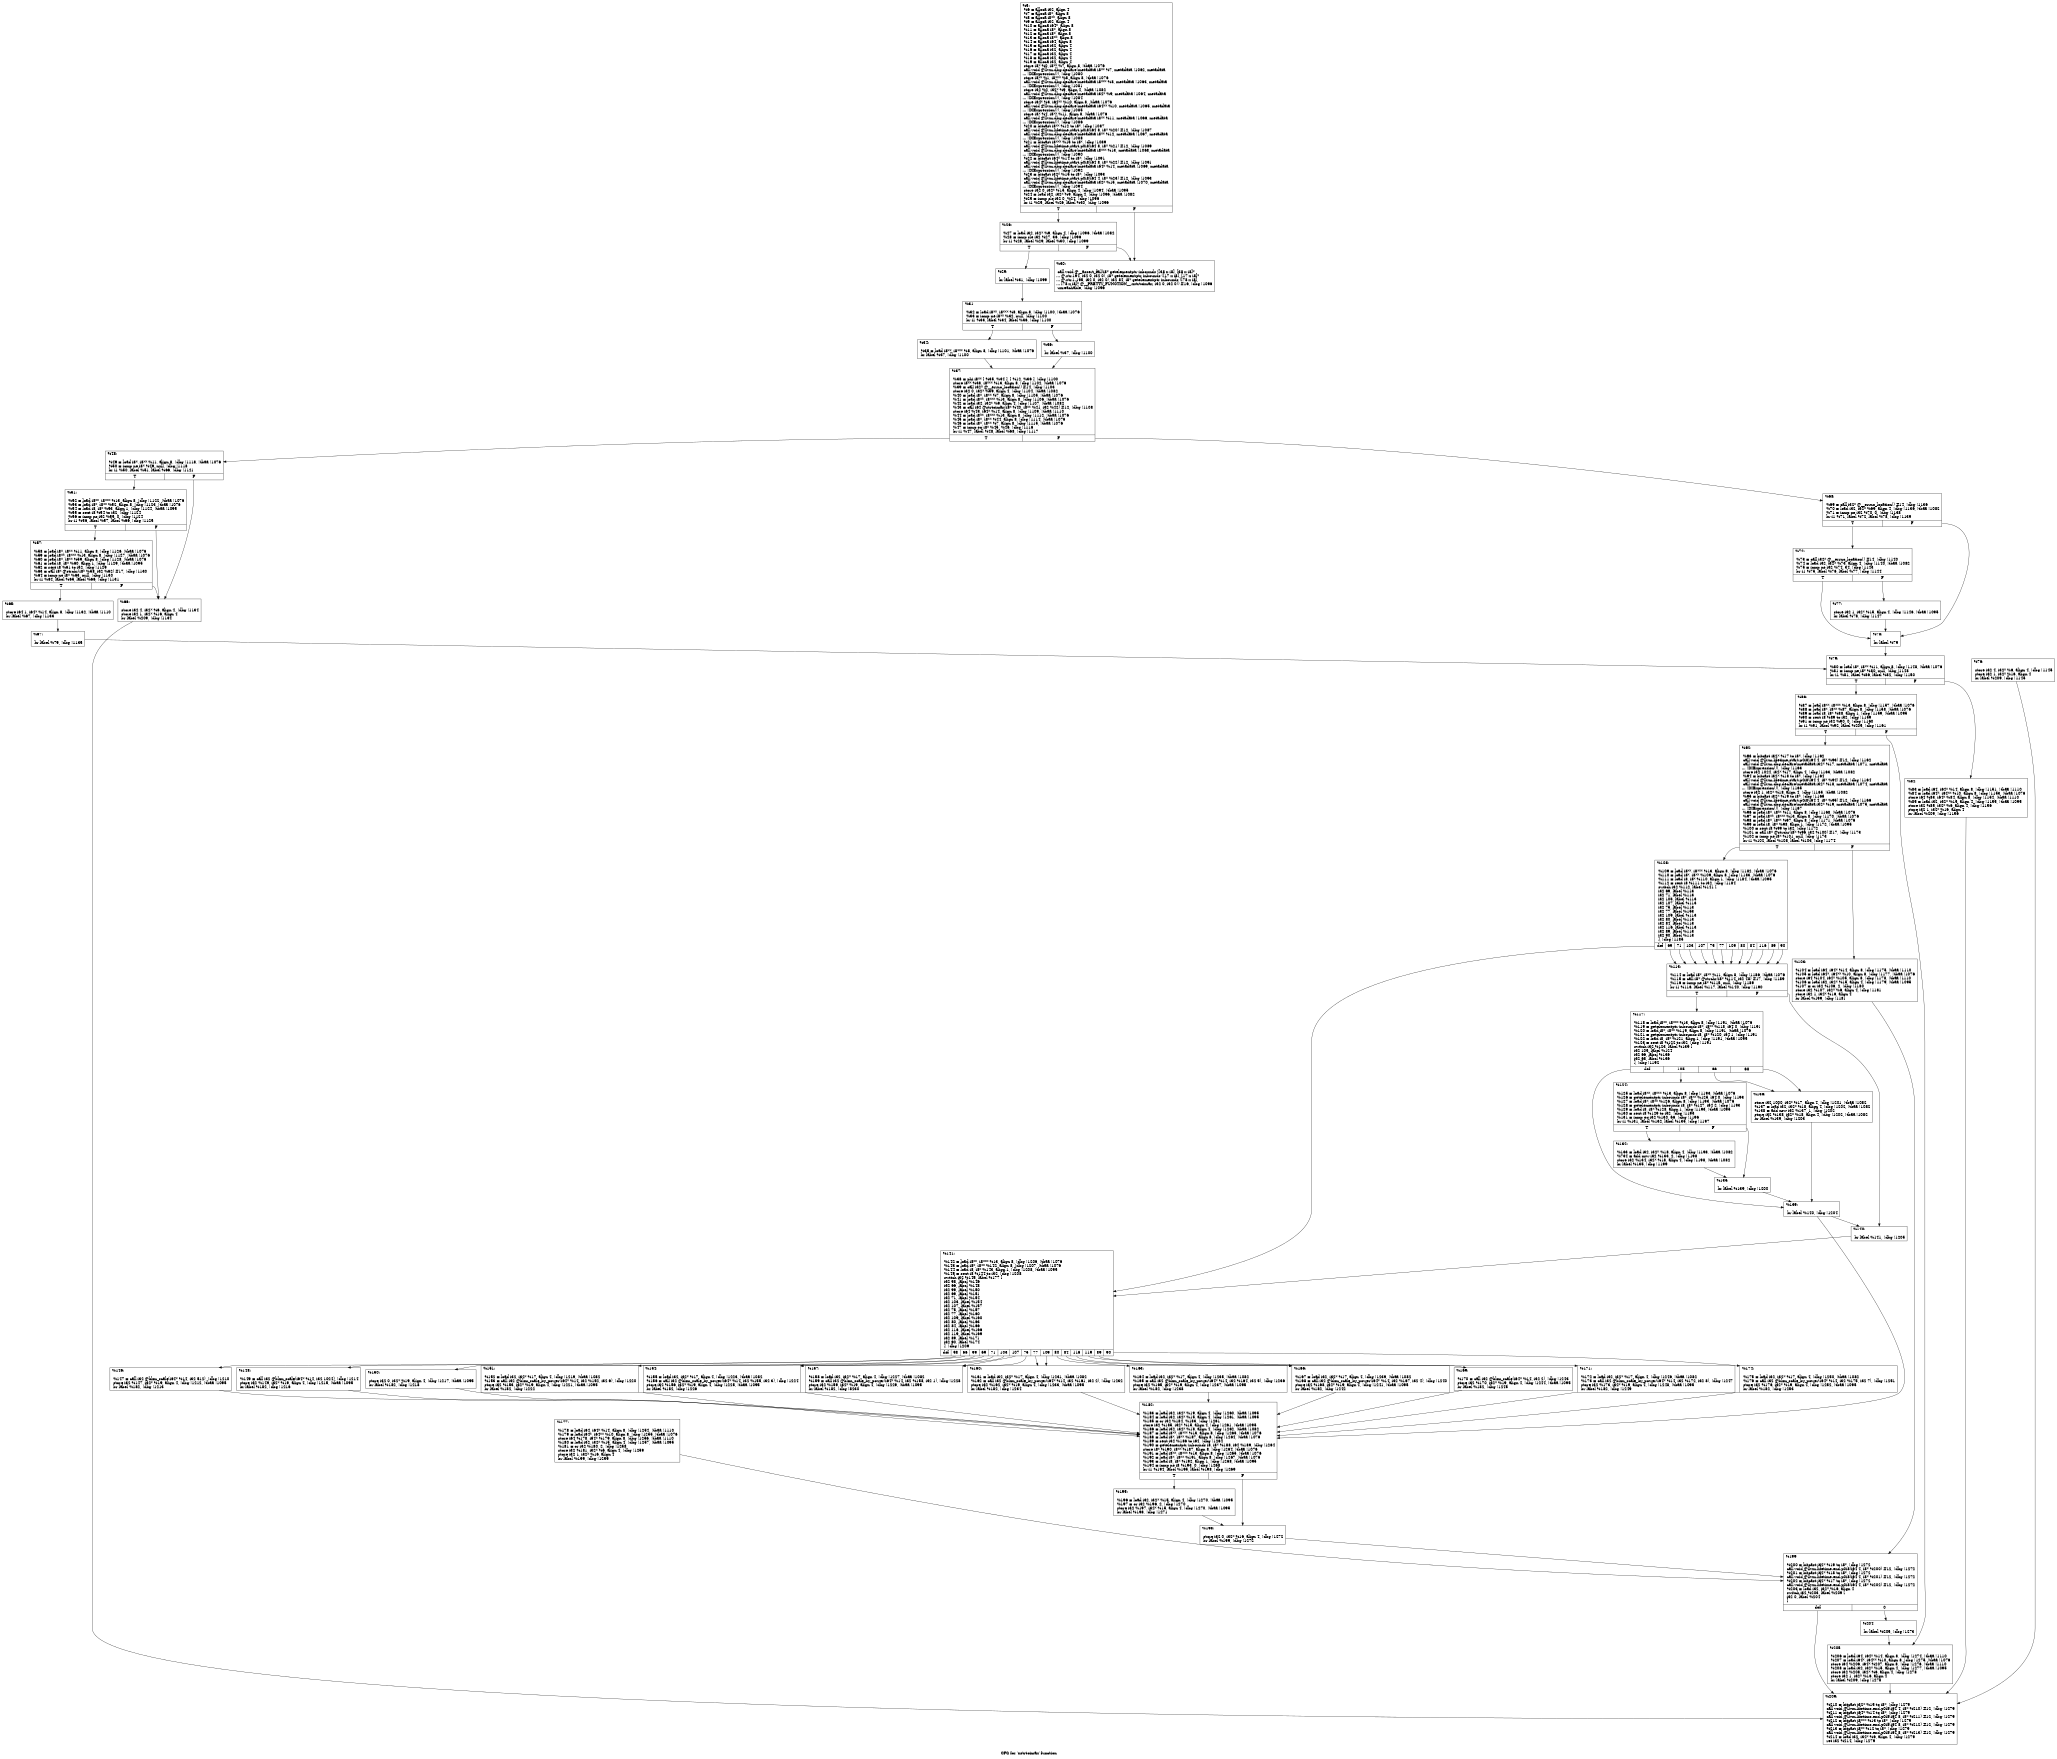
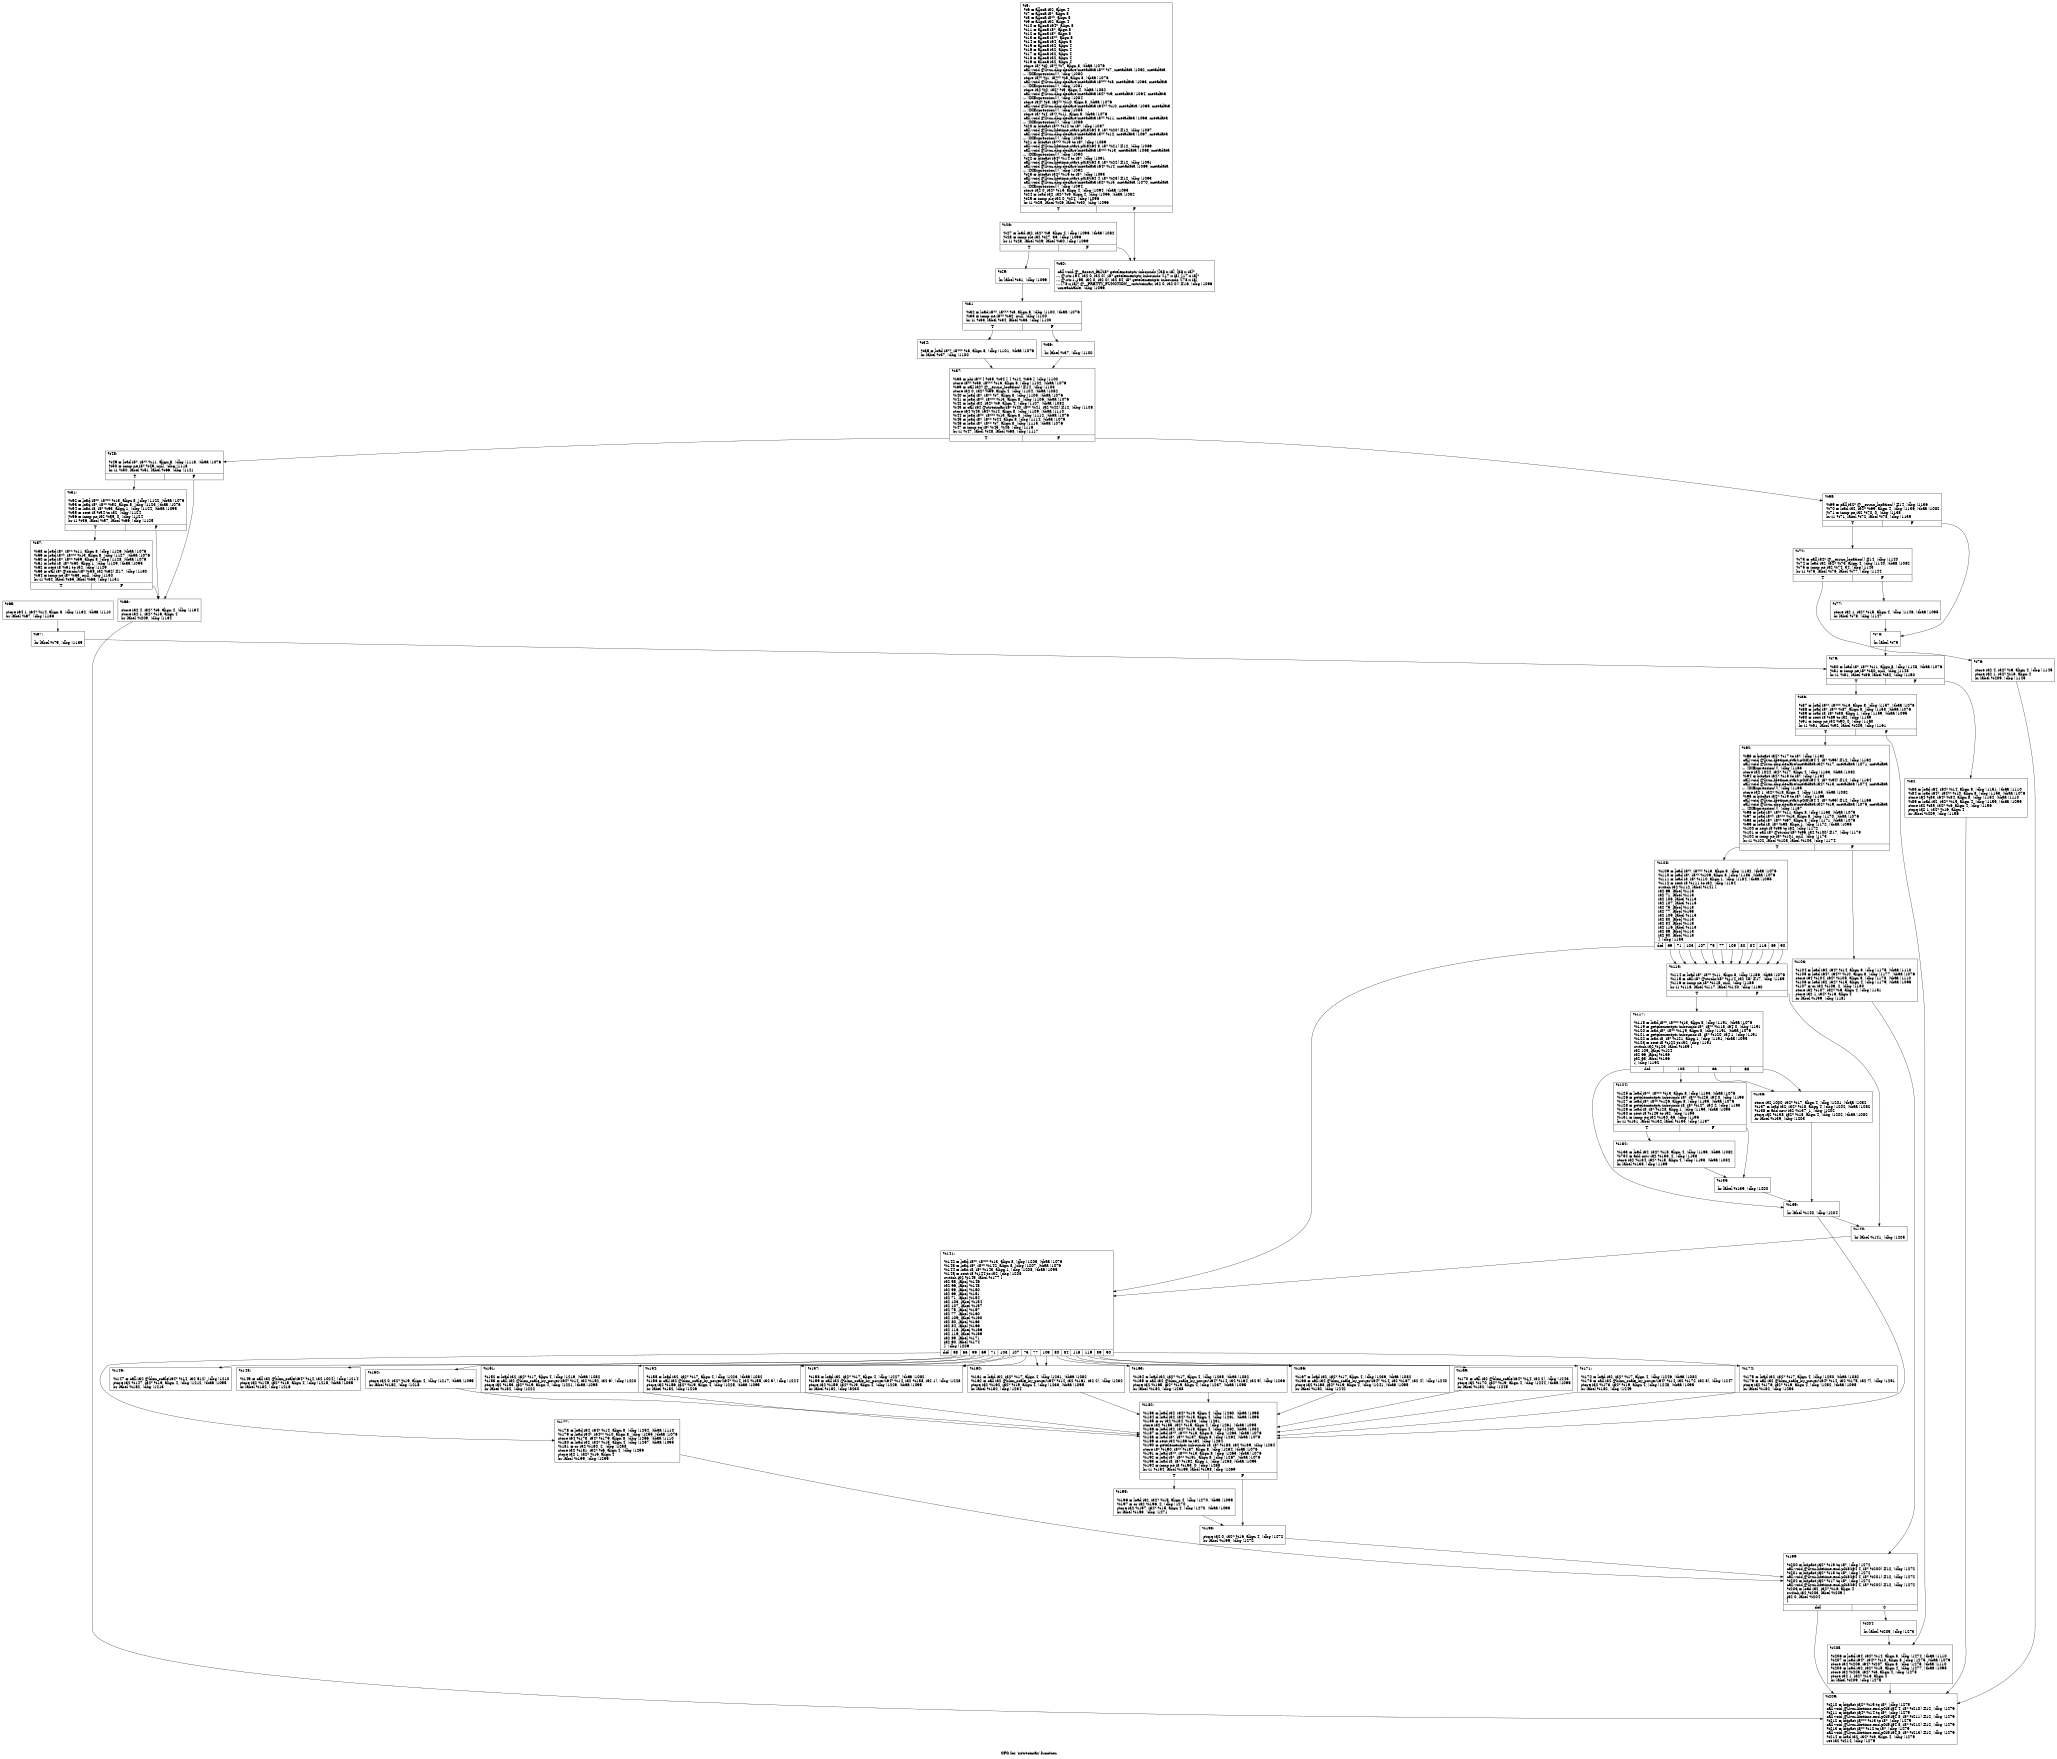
(1058, 216) -> none
(61, 594) -> none
(1829, 622) -> (1870, 647)
none -> (284, 1359)
(678, 1402) -> none
(743, 1405) -> none
